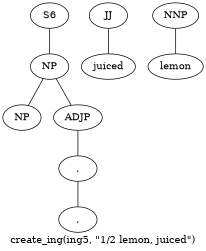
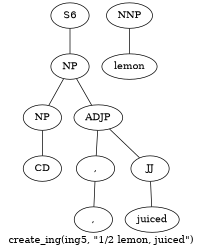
none -> (125, 143)
none -> (42, 169)
